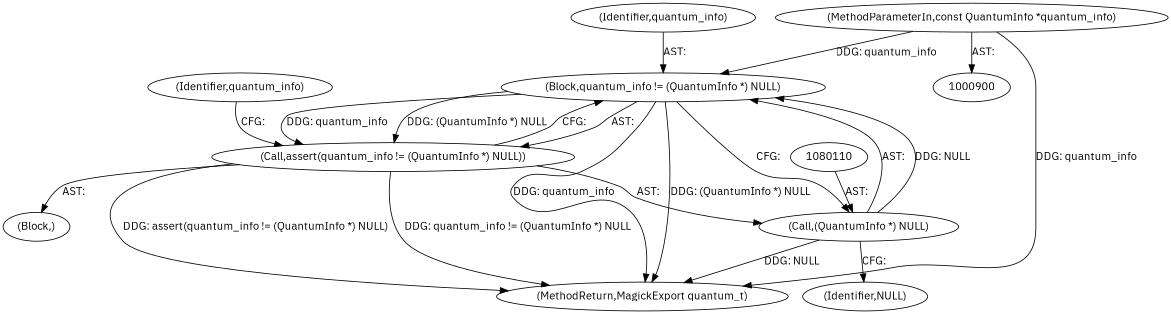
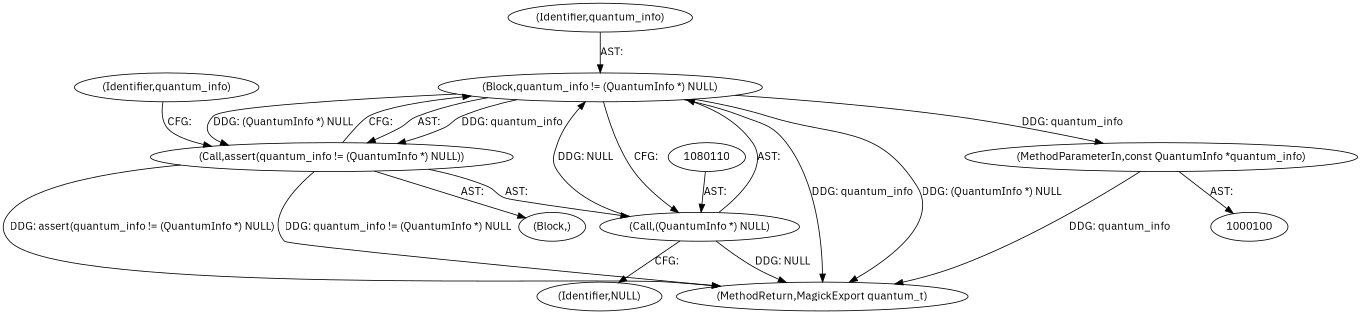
(821, 52) -> (916, 111)
(972, 87) -> (1249, 227)
